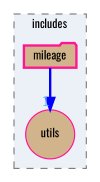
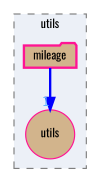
(50, 25) -> (50, 25)
